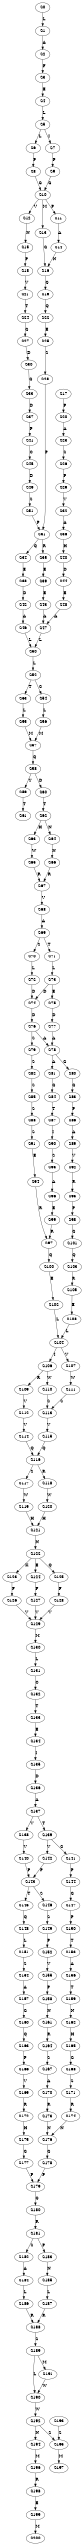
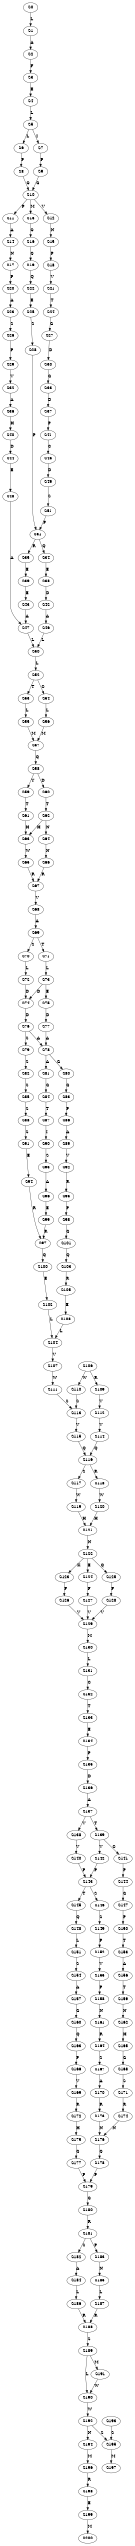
(53, 258) -> (10, 252)
none -> (26, 826)
(54, 1353) -> none
(36, 1753) -> (89, 1753)
